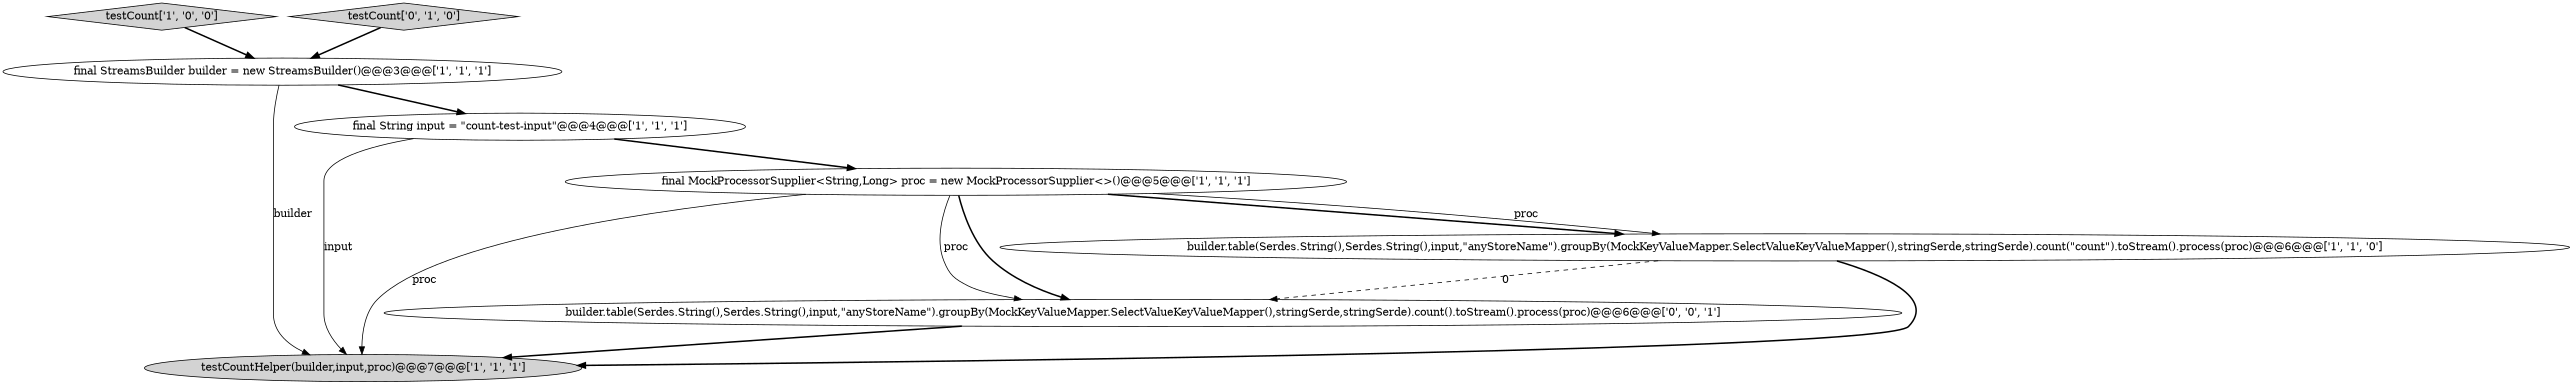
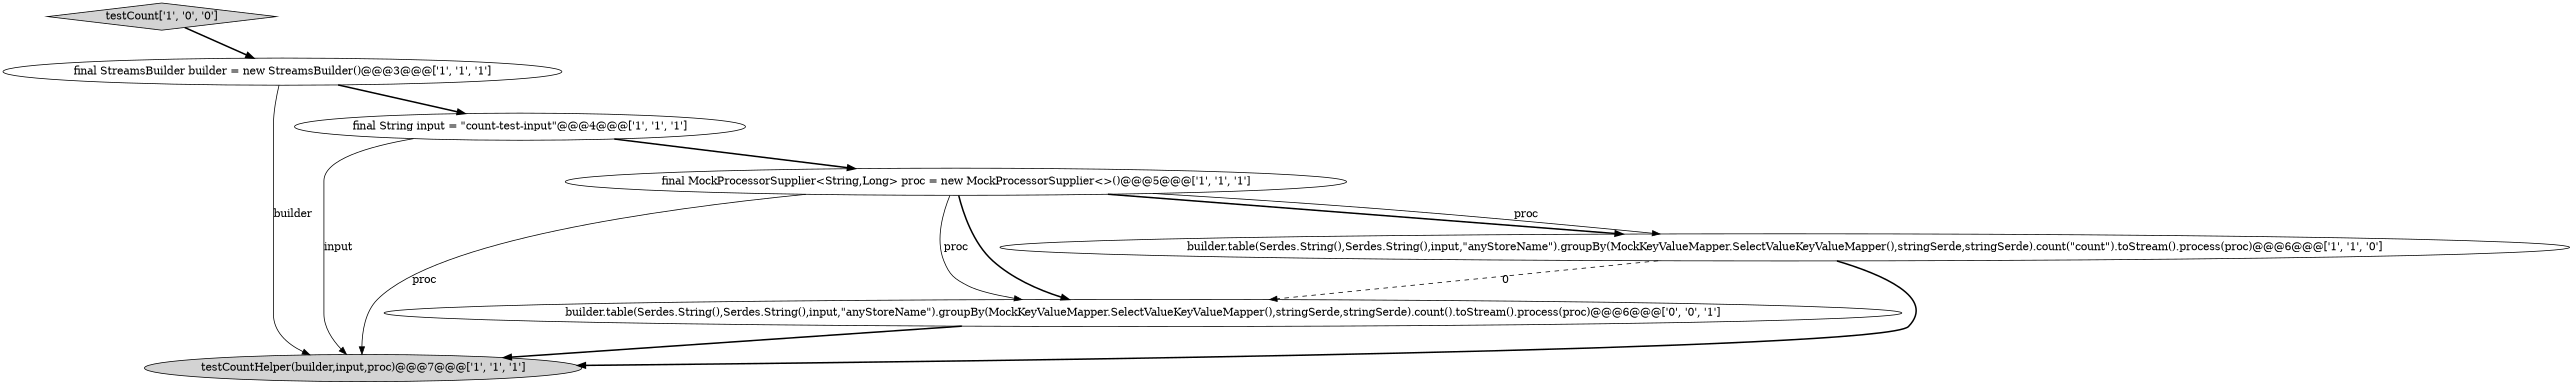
(404, 17) -> none
